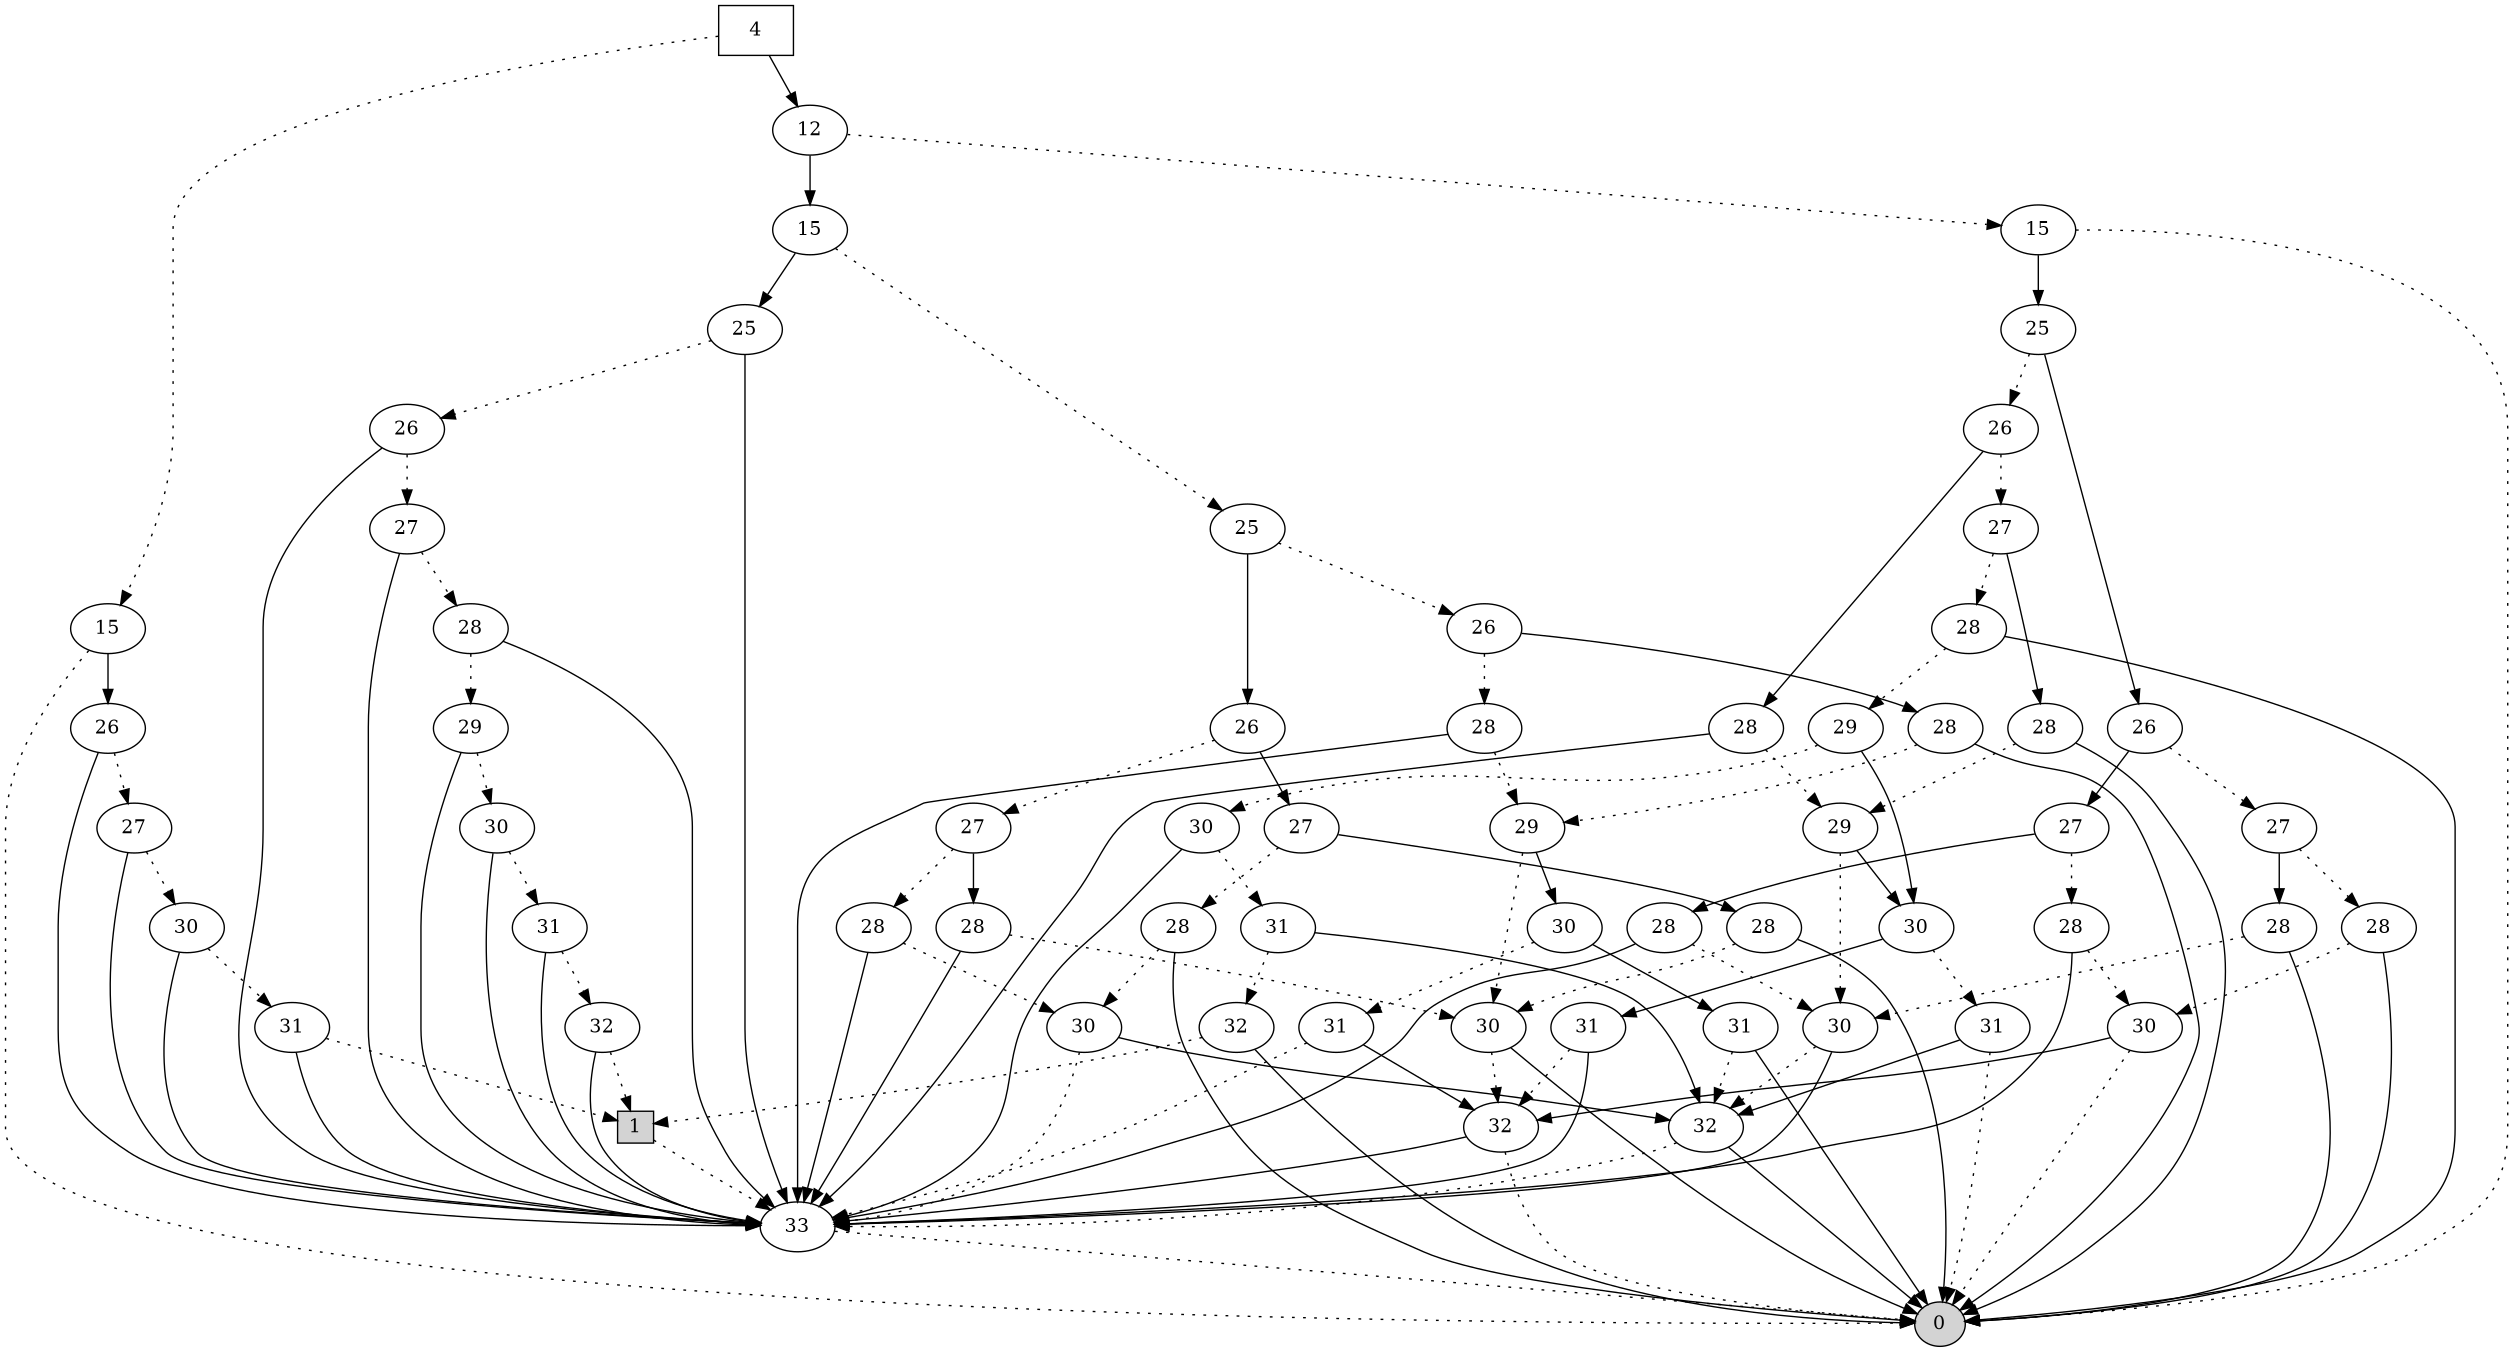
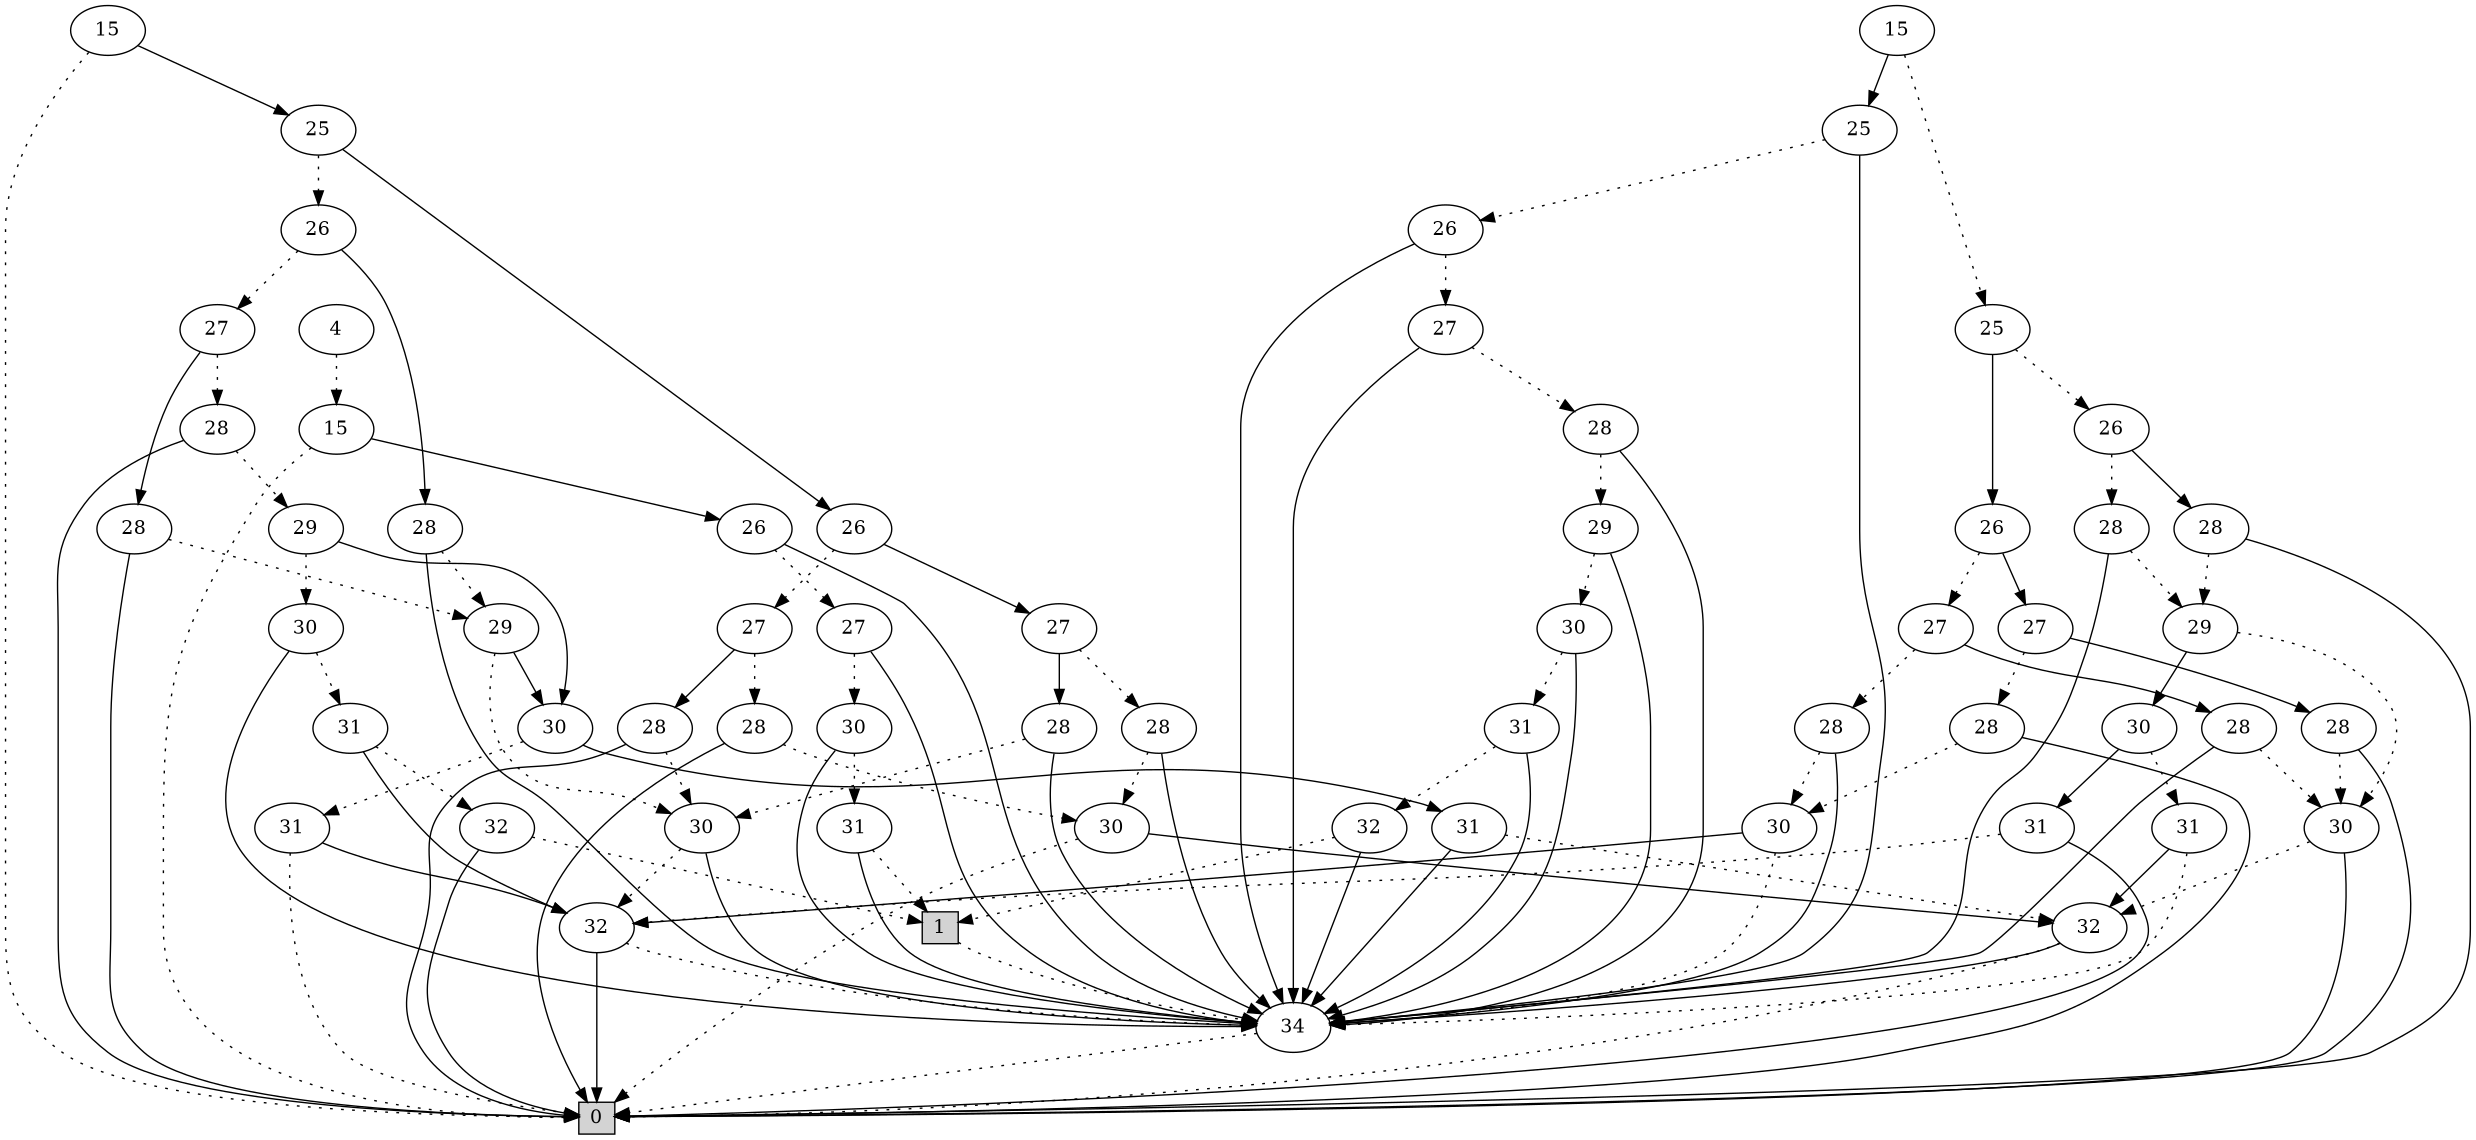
(756, 30) -> (336, 330)
(810, 130) -> none
(798, 1227) -> (1293, 1027)
(1940, 1324) -> (597, 1118)
